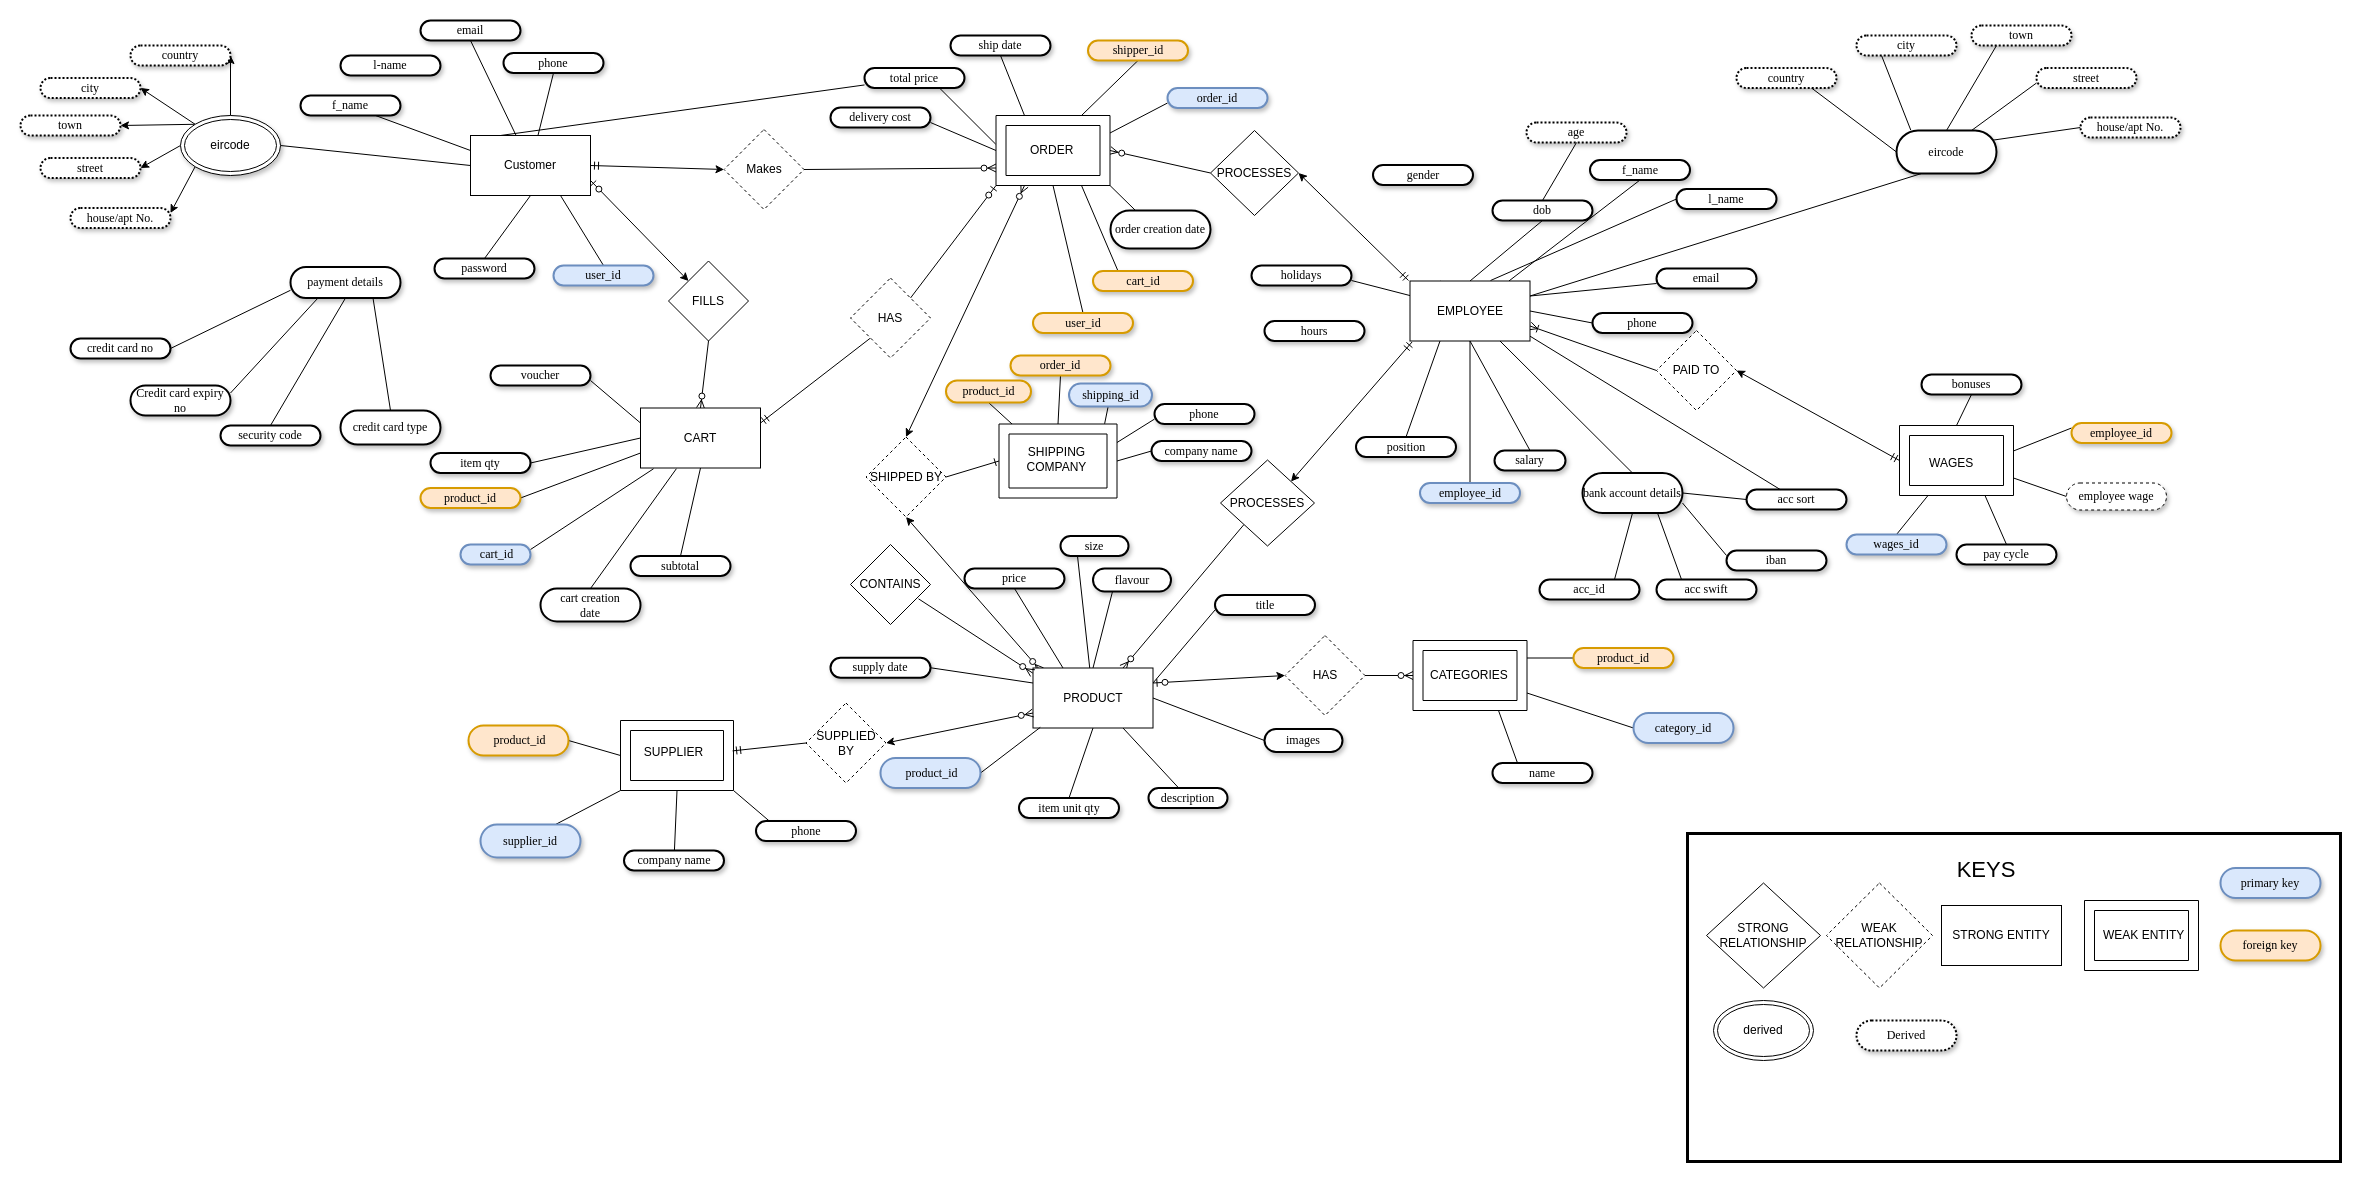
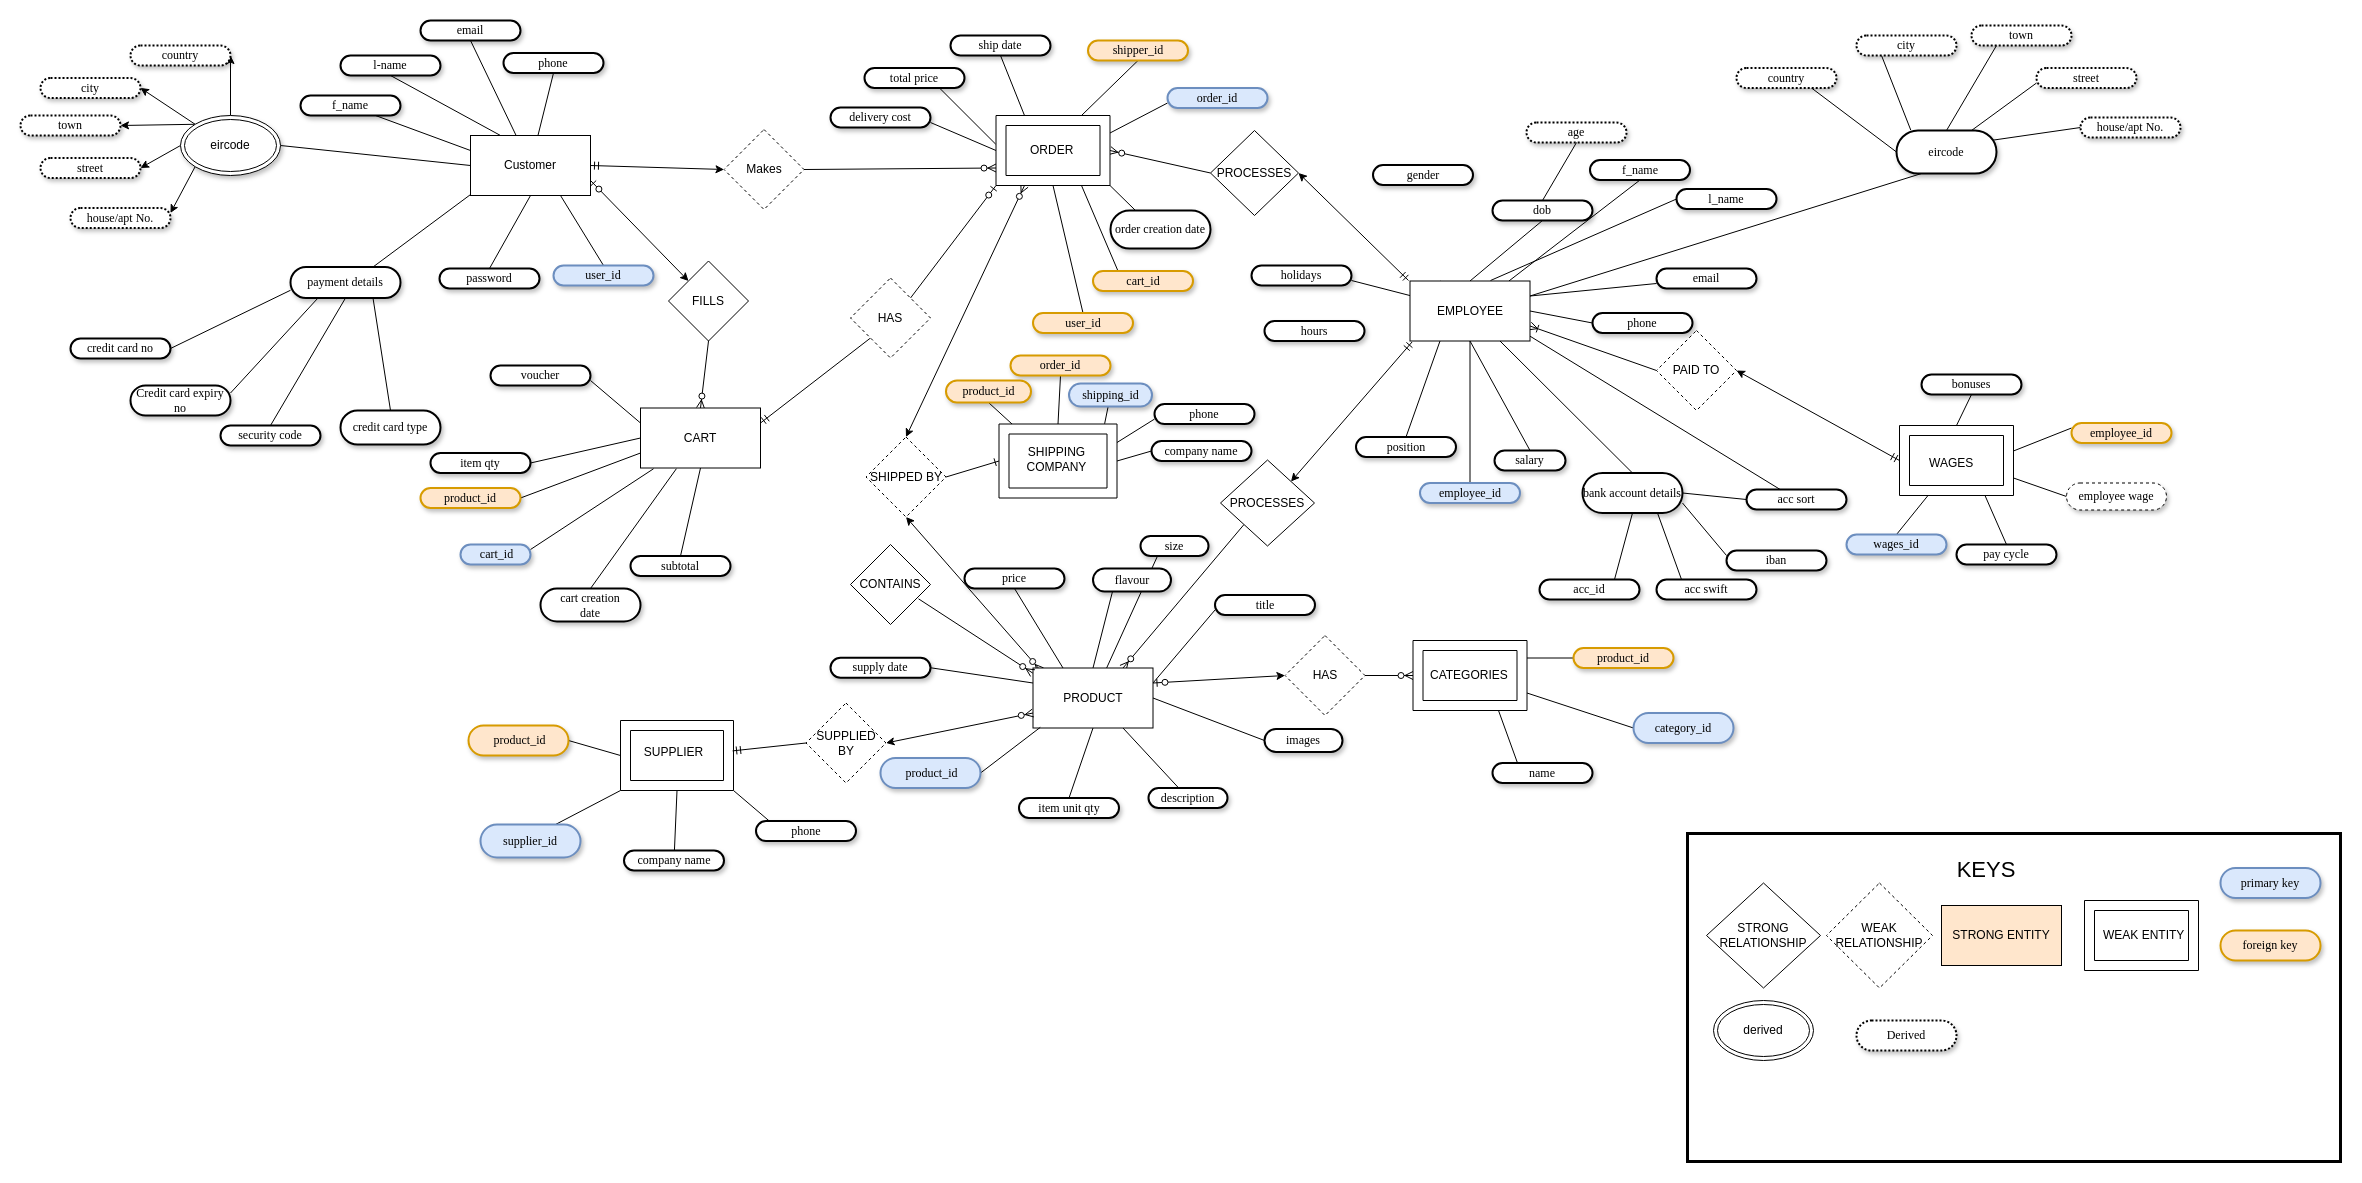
(682, 110) -> (446, 106)
none -> (422, 231)
(485, 269) -> (490, 279)
(1095, 546) -> (1175, 546)
(2002, 936) -> (2002, 936)
